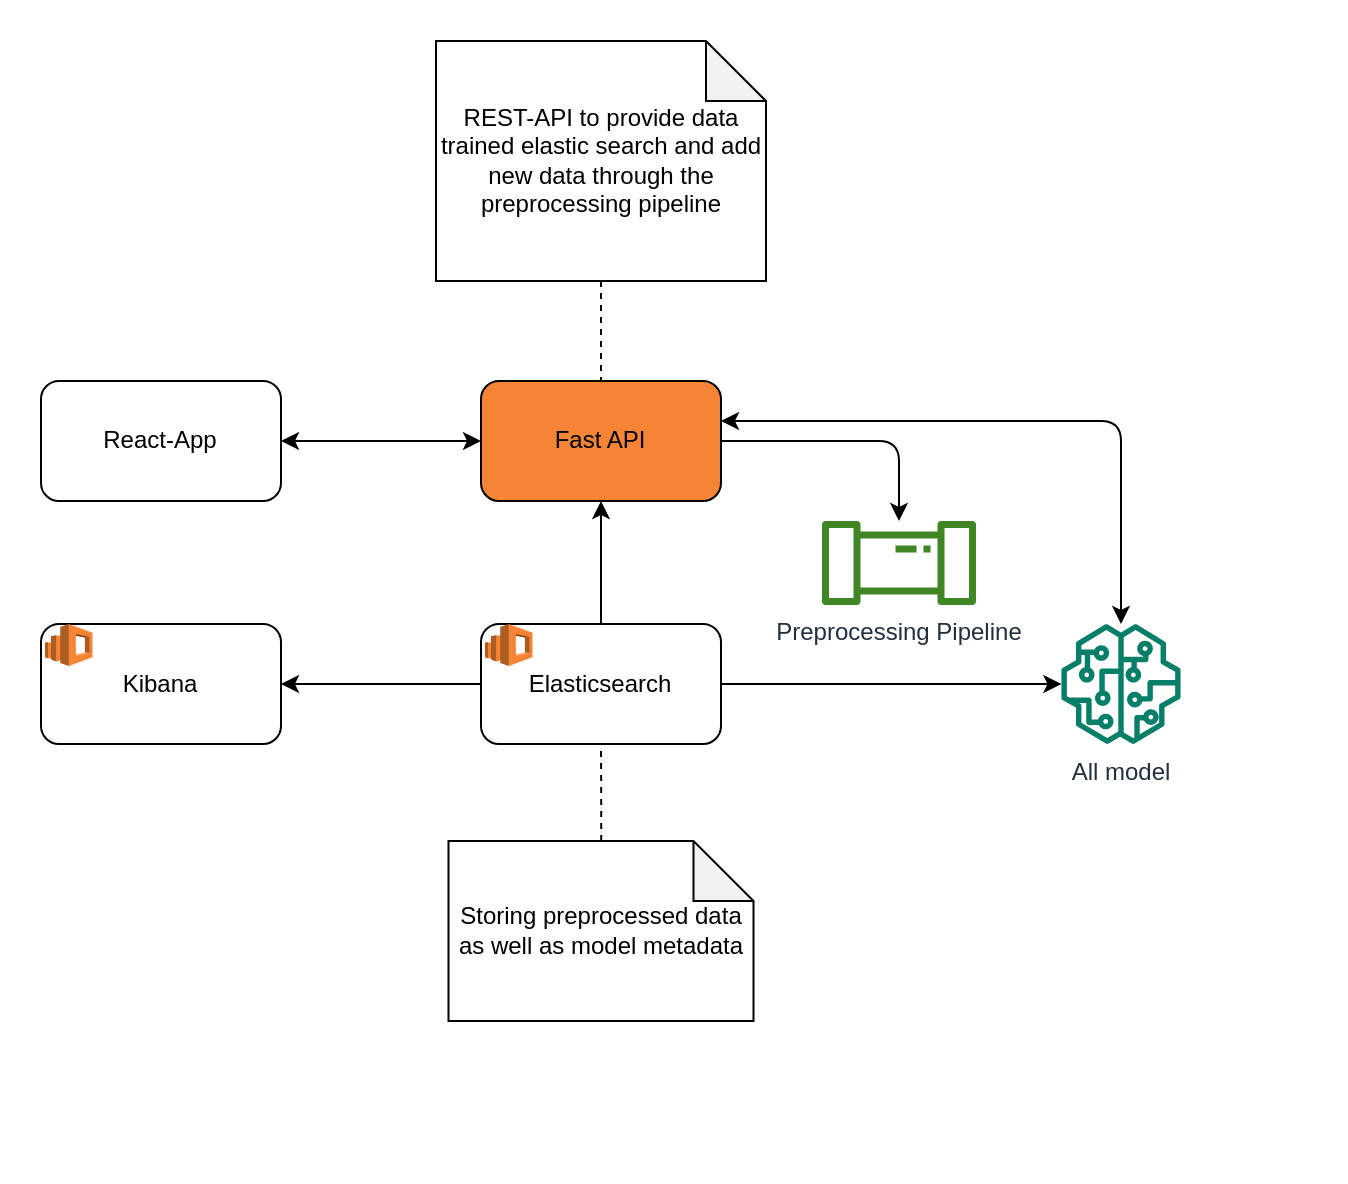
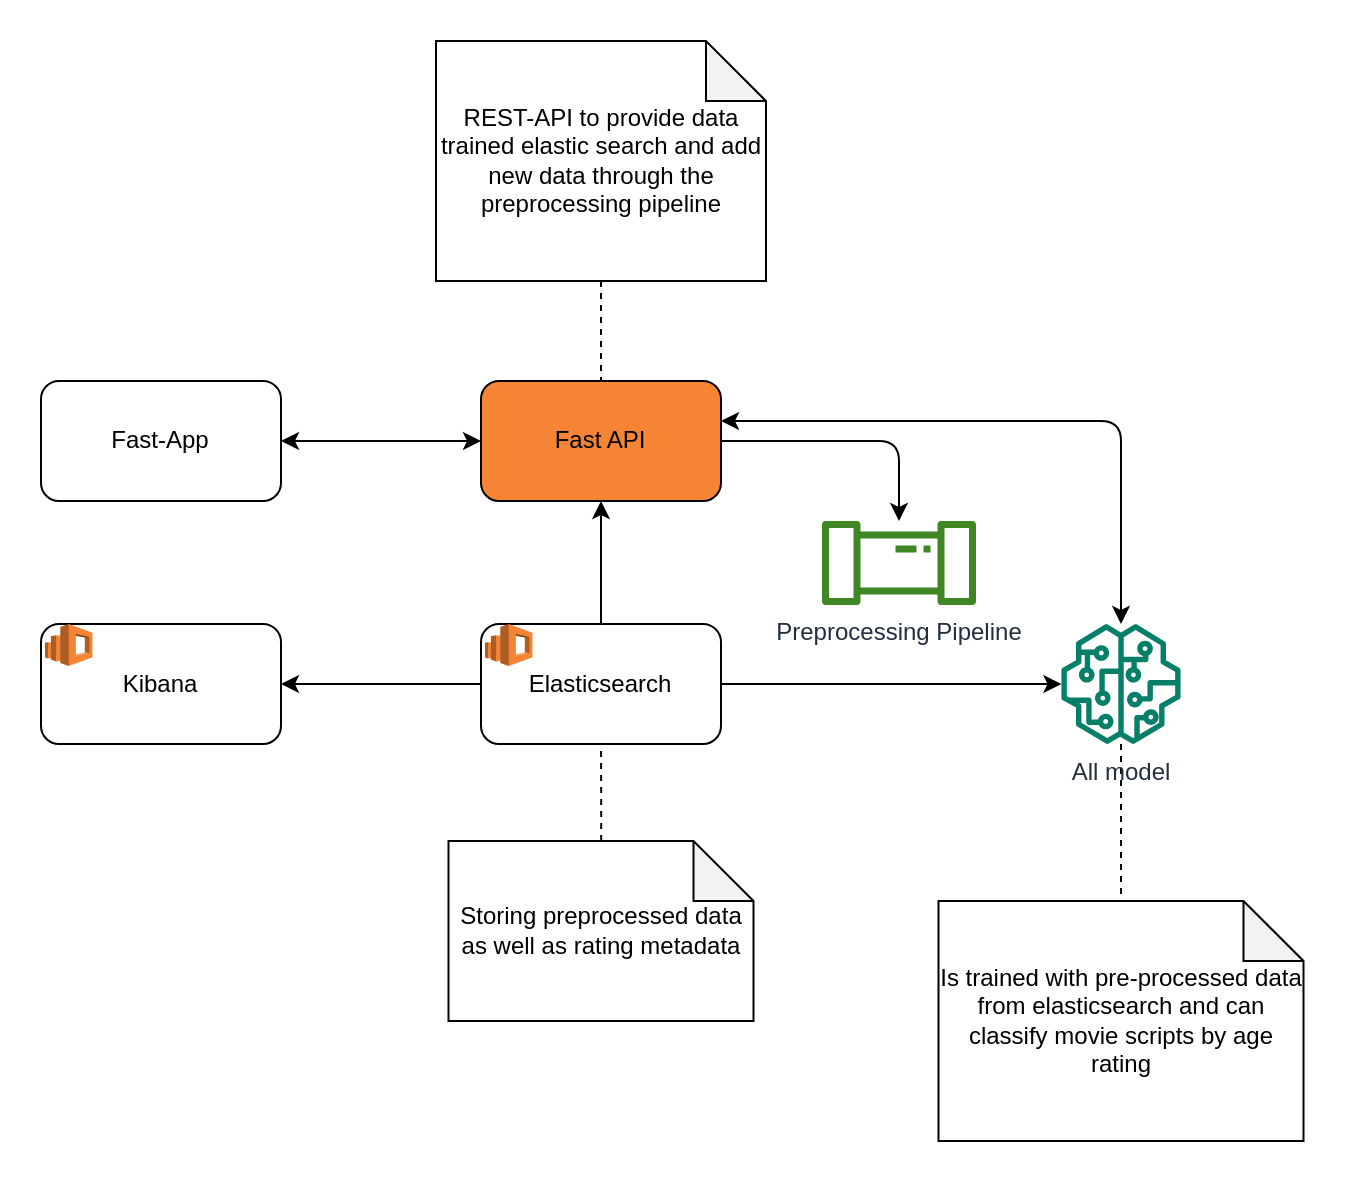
(161, 441) -> (161, 441)
none -> (1121, 822)
(602, 931) -> (602, 931)
none -> (1121, 1021)
